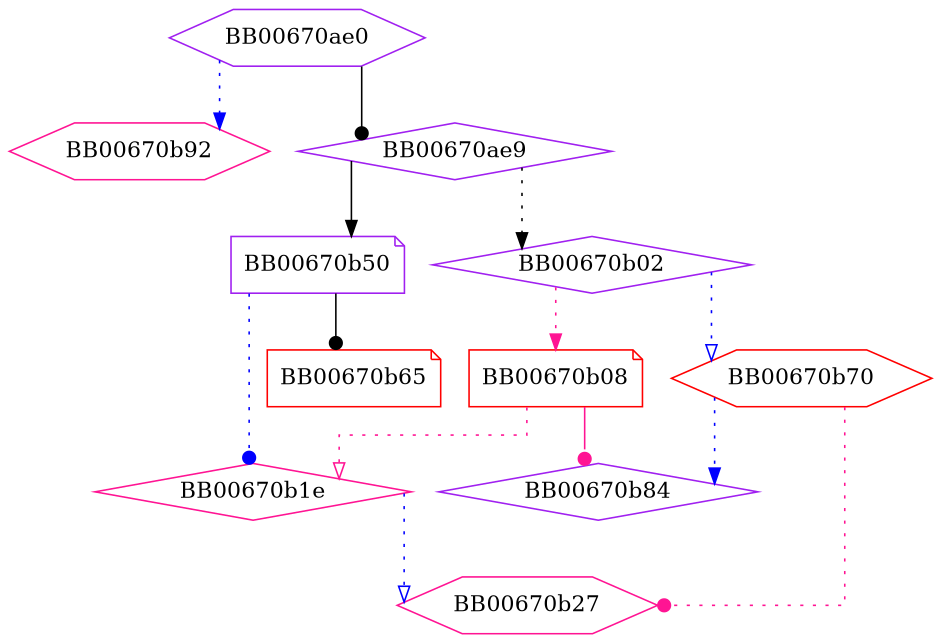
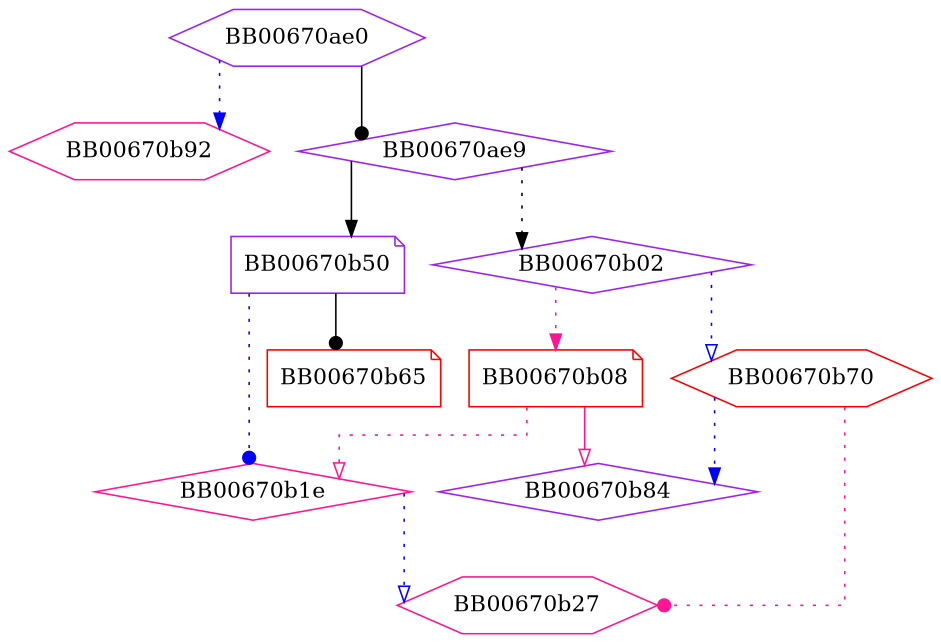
(585, 428) -> (585, 428)
